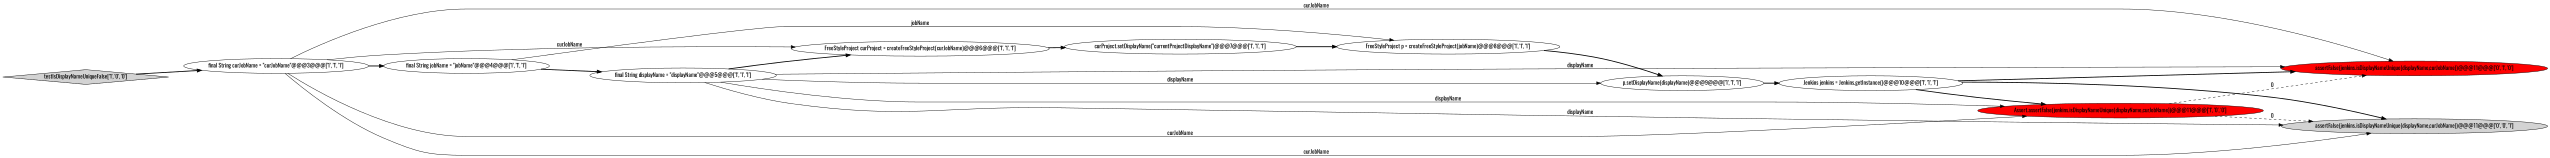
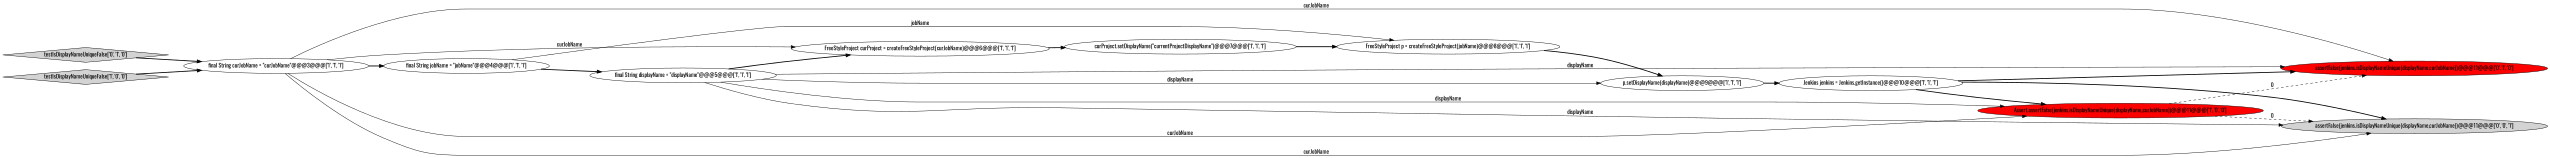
none -> (86, 55)
